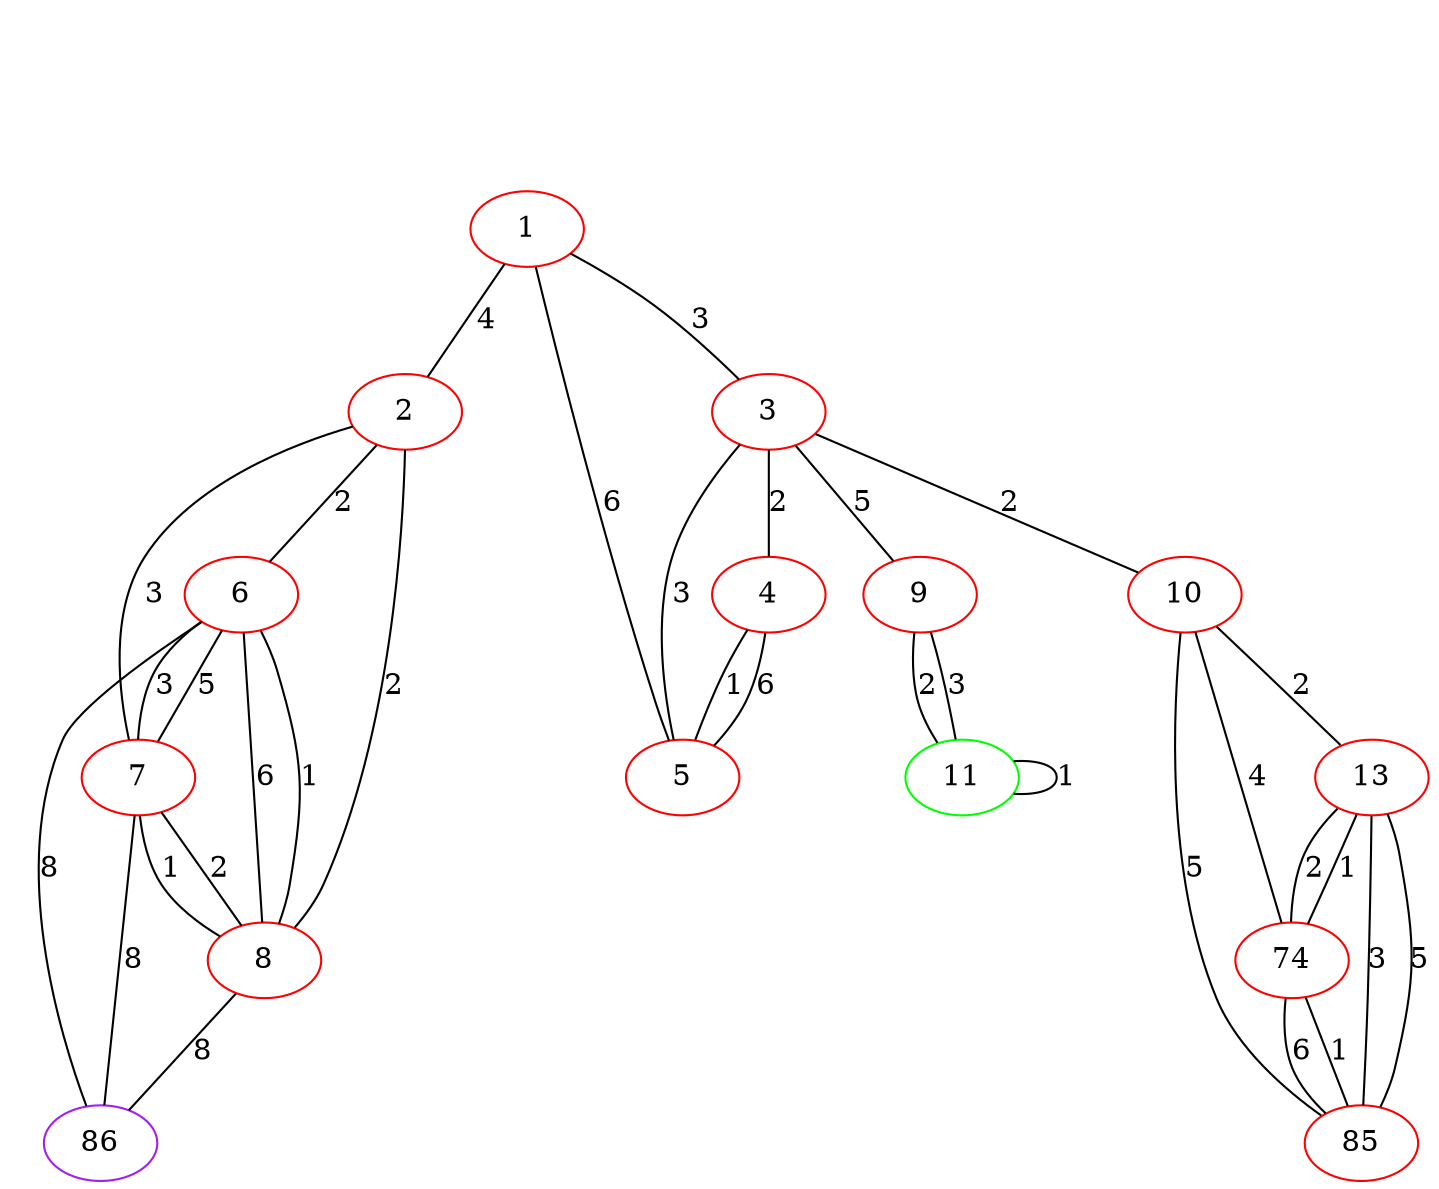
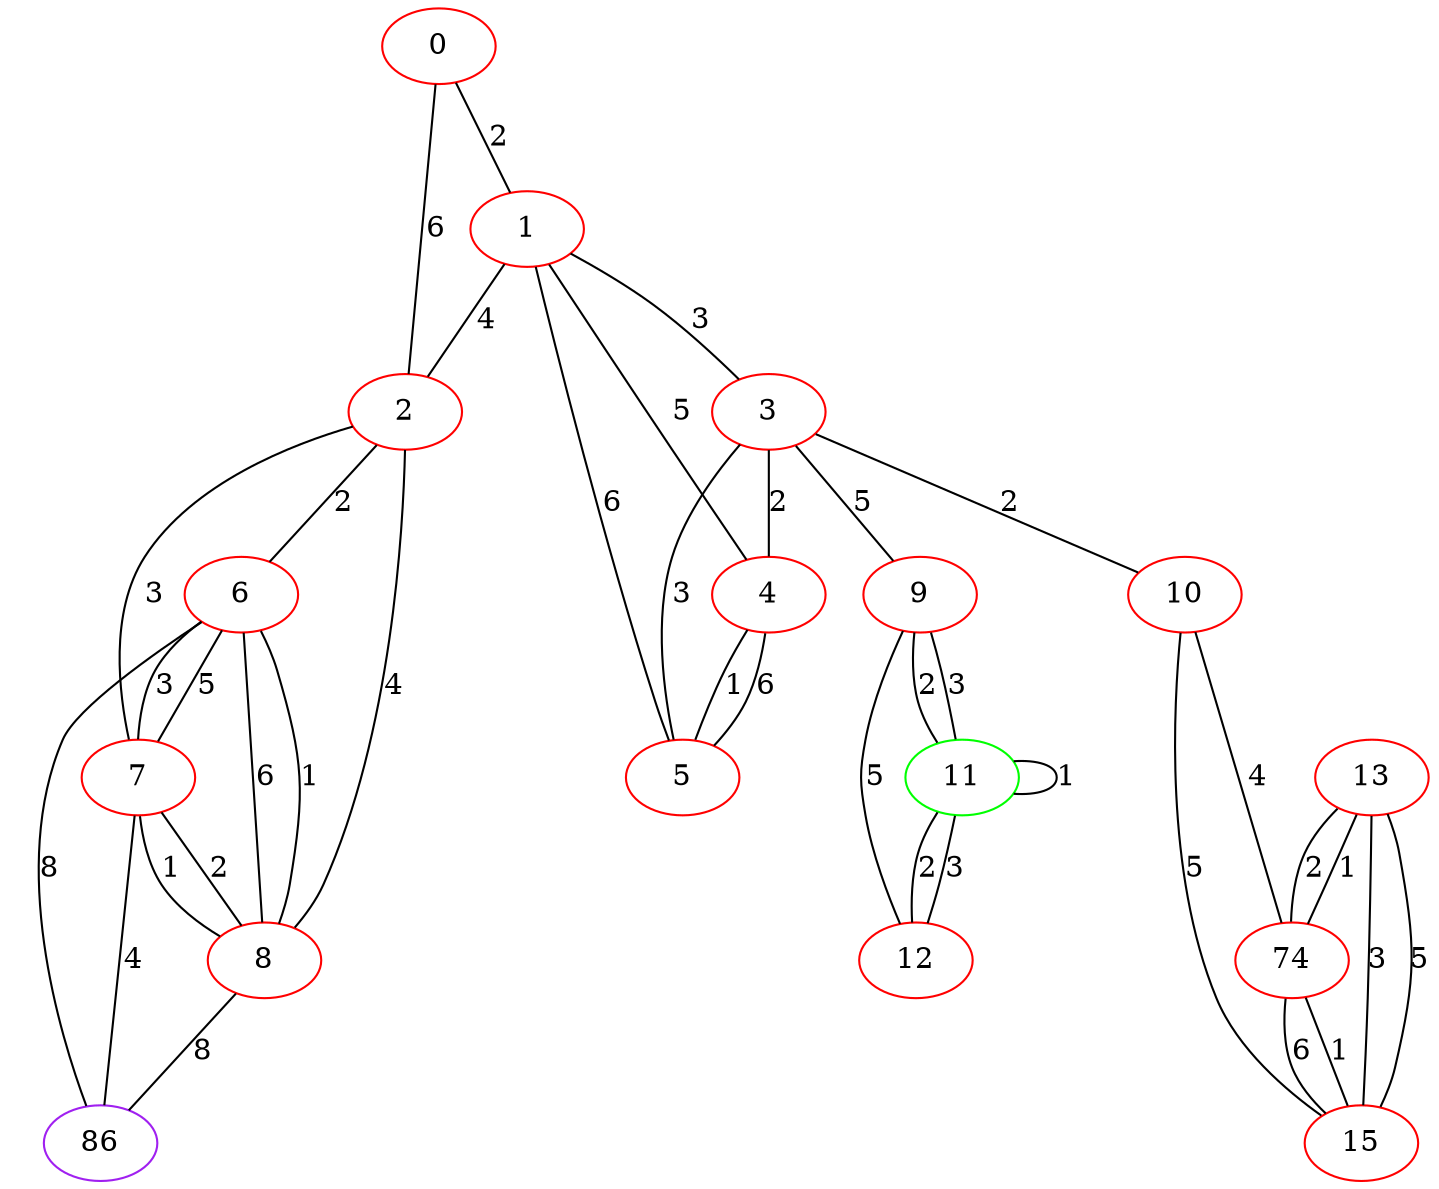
none -> (439, 46)
none -> (647, 412)
(395, 686) -> (395, 686)
(1279, 686) -> none
(134, 960) -> (134, 960)
none -> (916, 960)
(1361, 1143) -> (1361, 1143)
